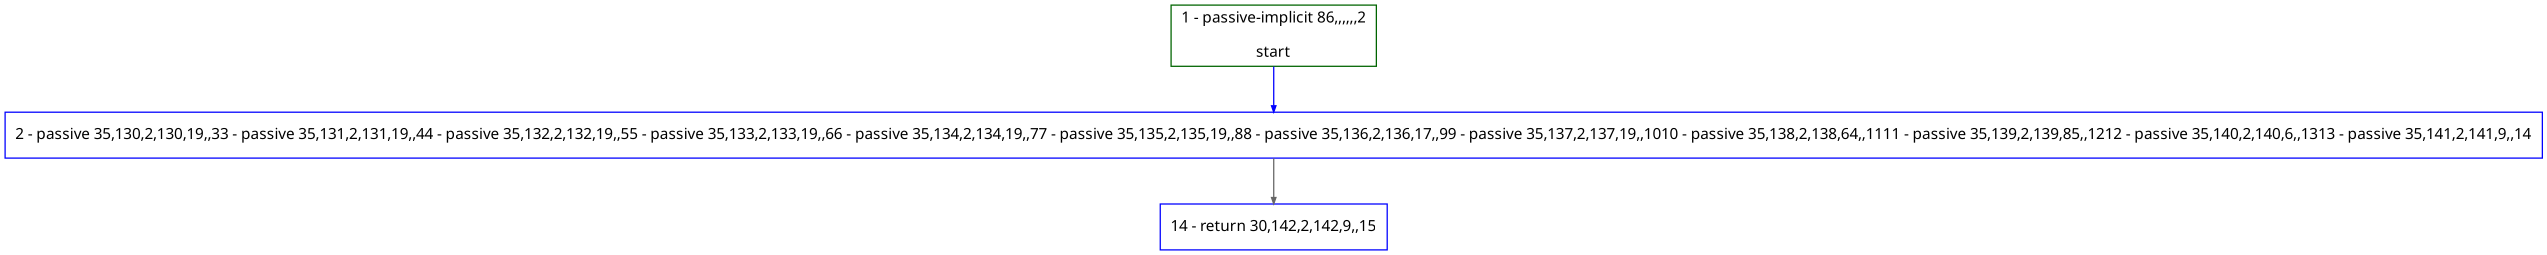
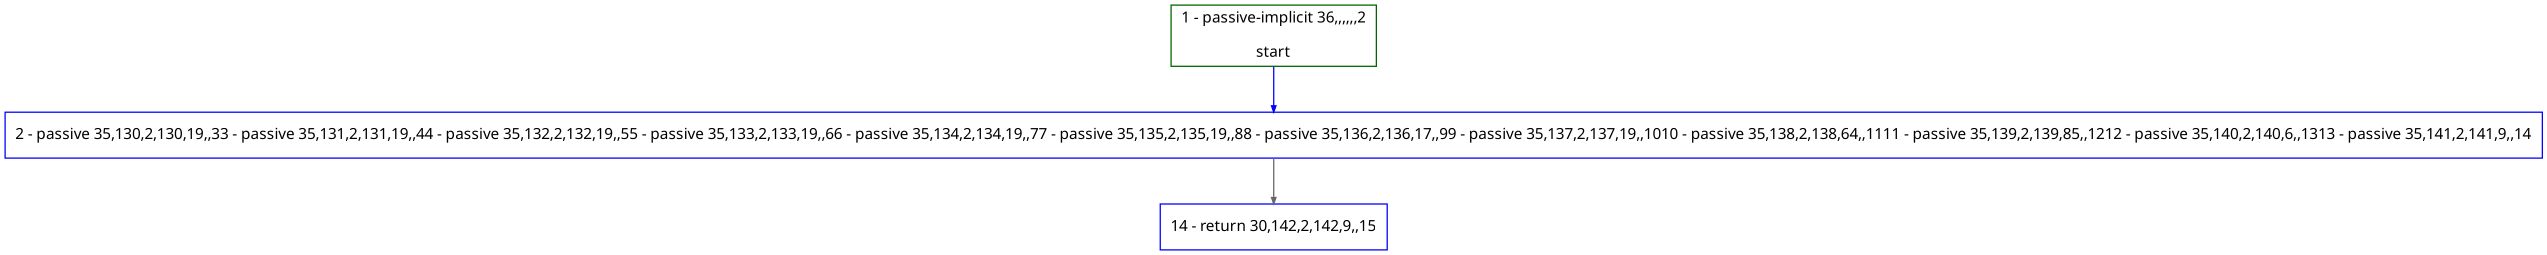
(1274, 36) -> (1274, 36)
